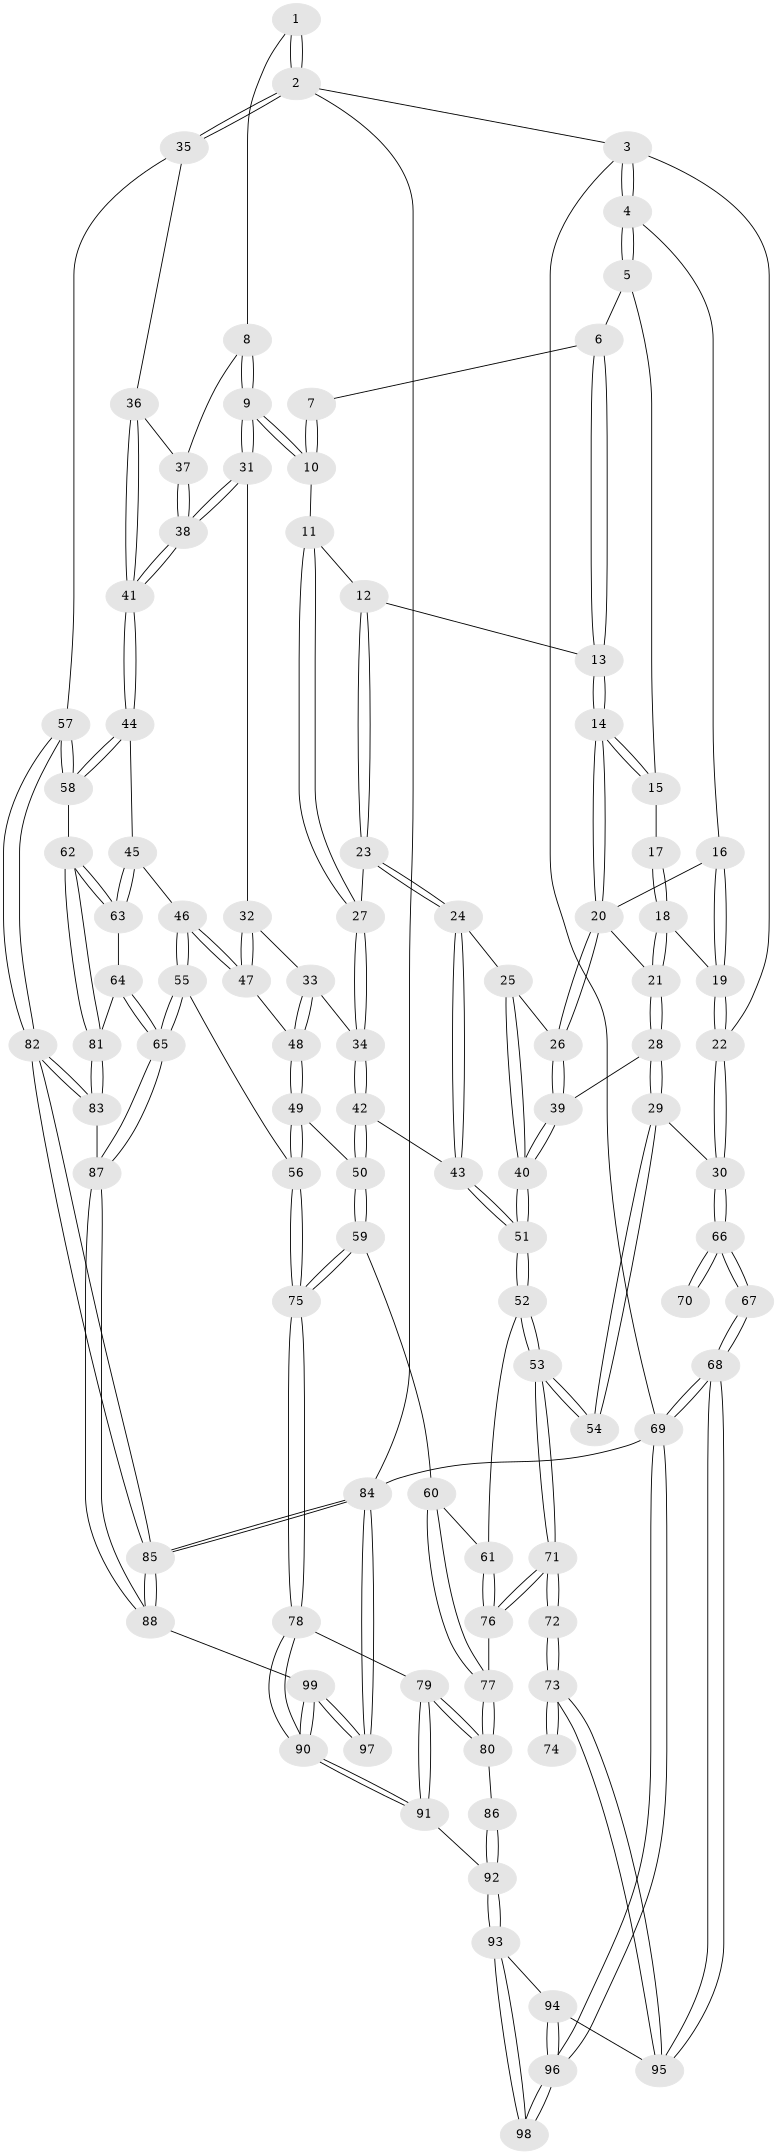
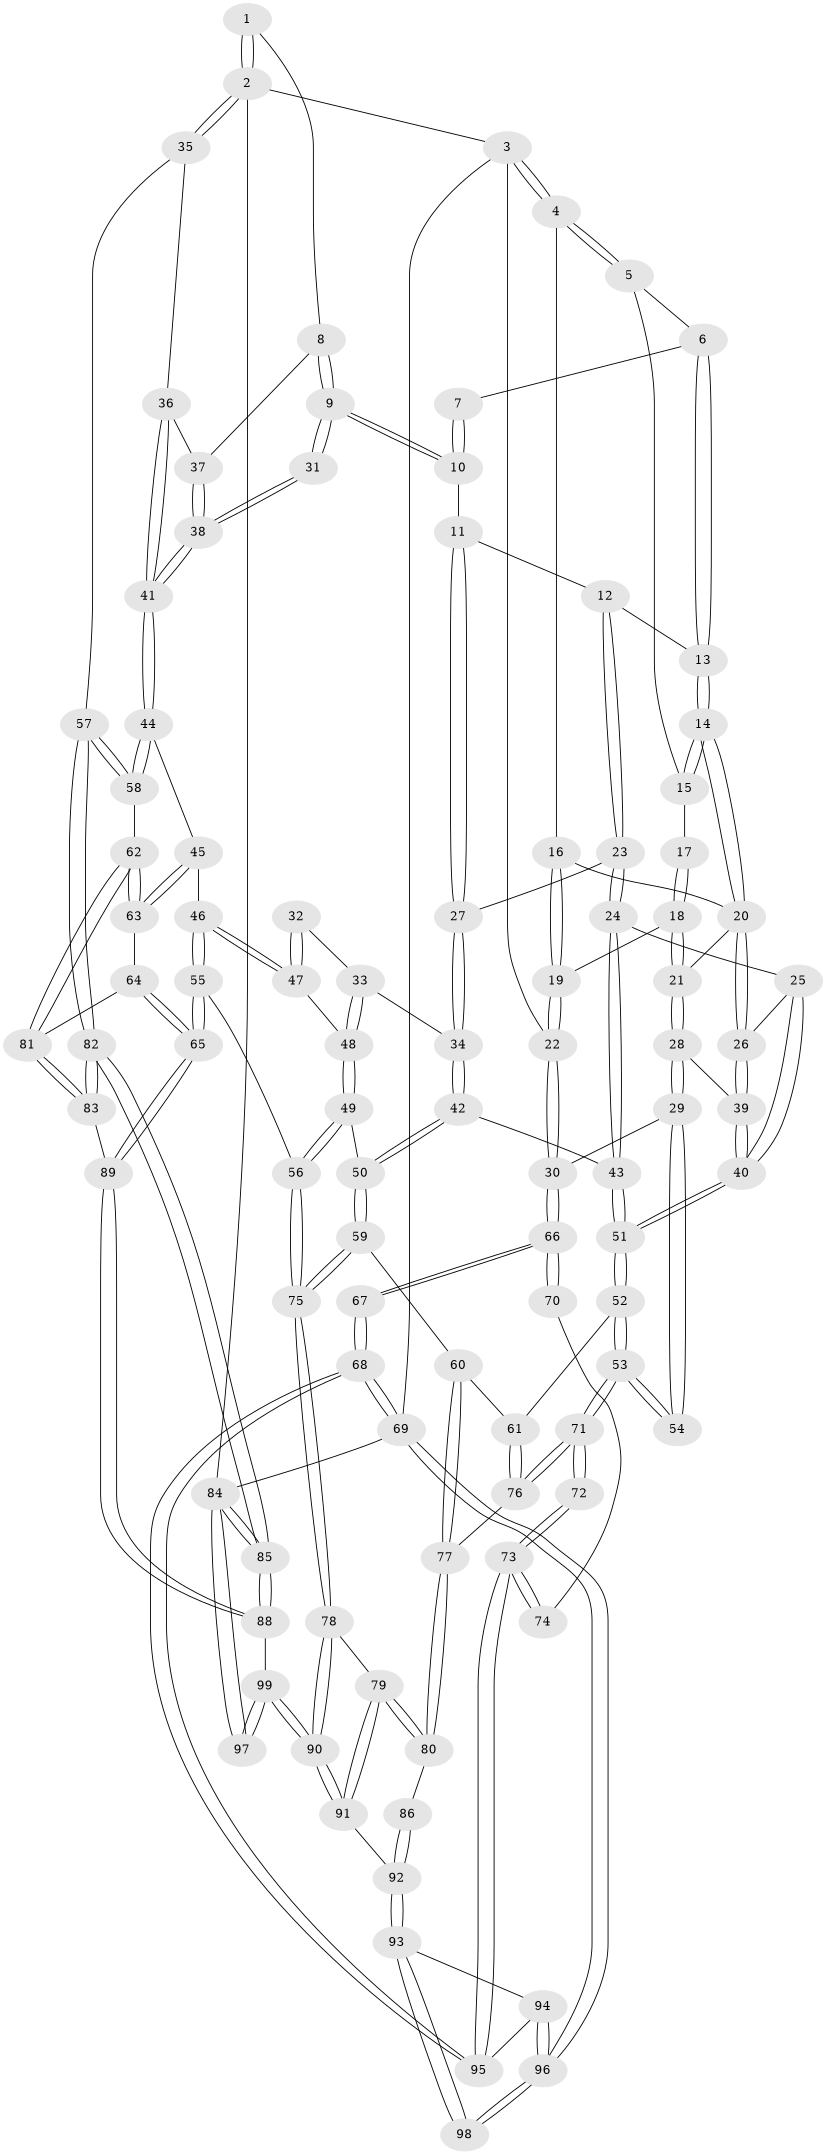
(247, 693) -> none
(97, 1173) -> (109, 1173)
none -> (621, 1463)
